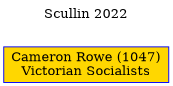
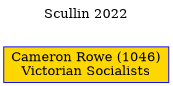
(86, 65) -> (86, 65)
